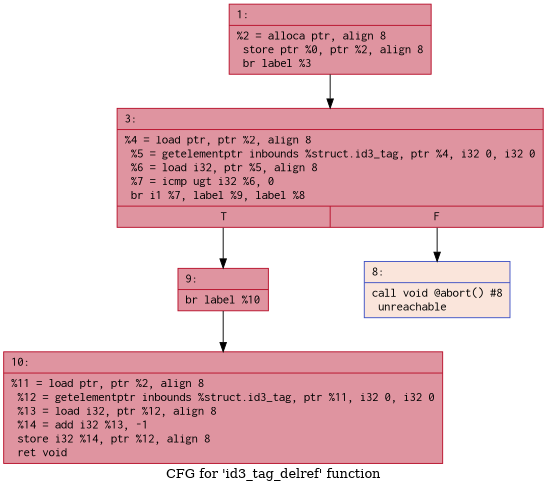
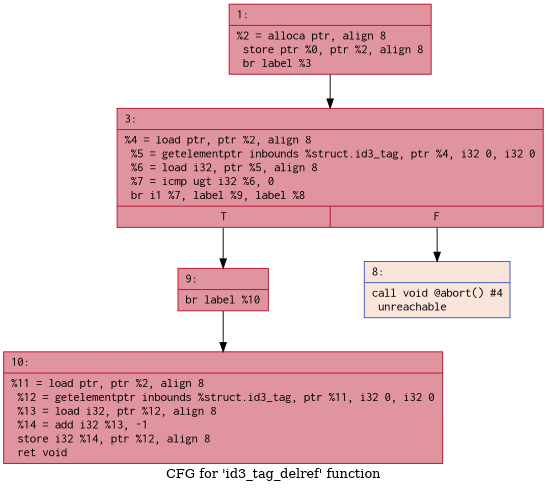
(437, 293) -> (437, 293)
